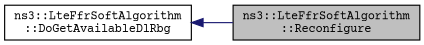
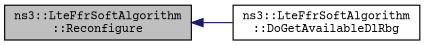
(218, 23) -> (218, 23)
